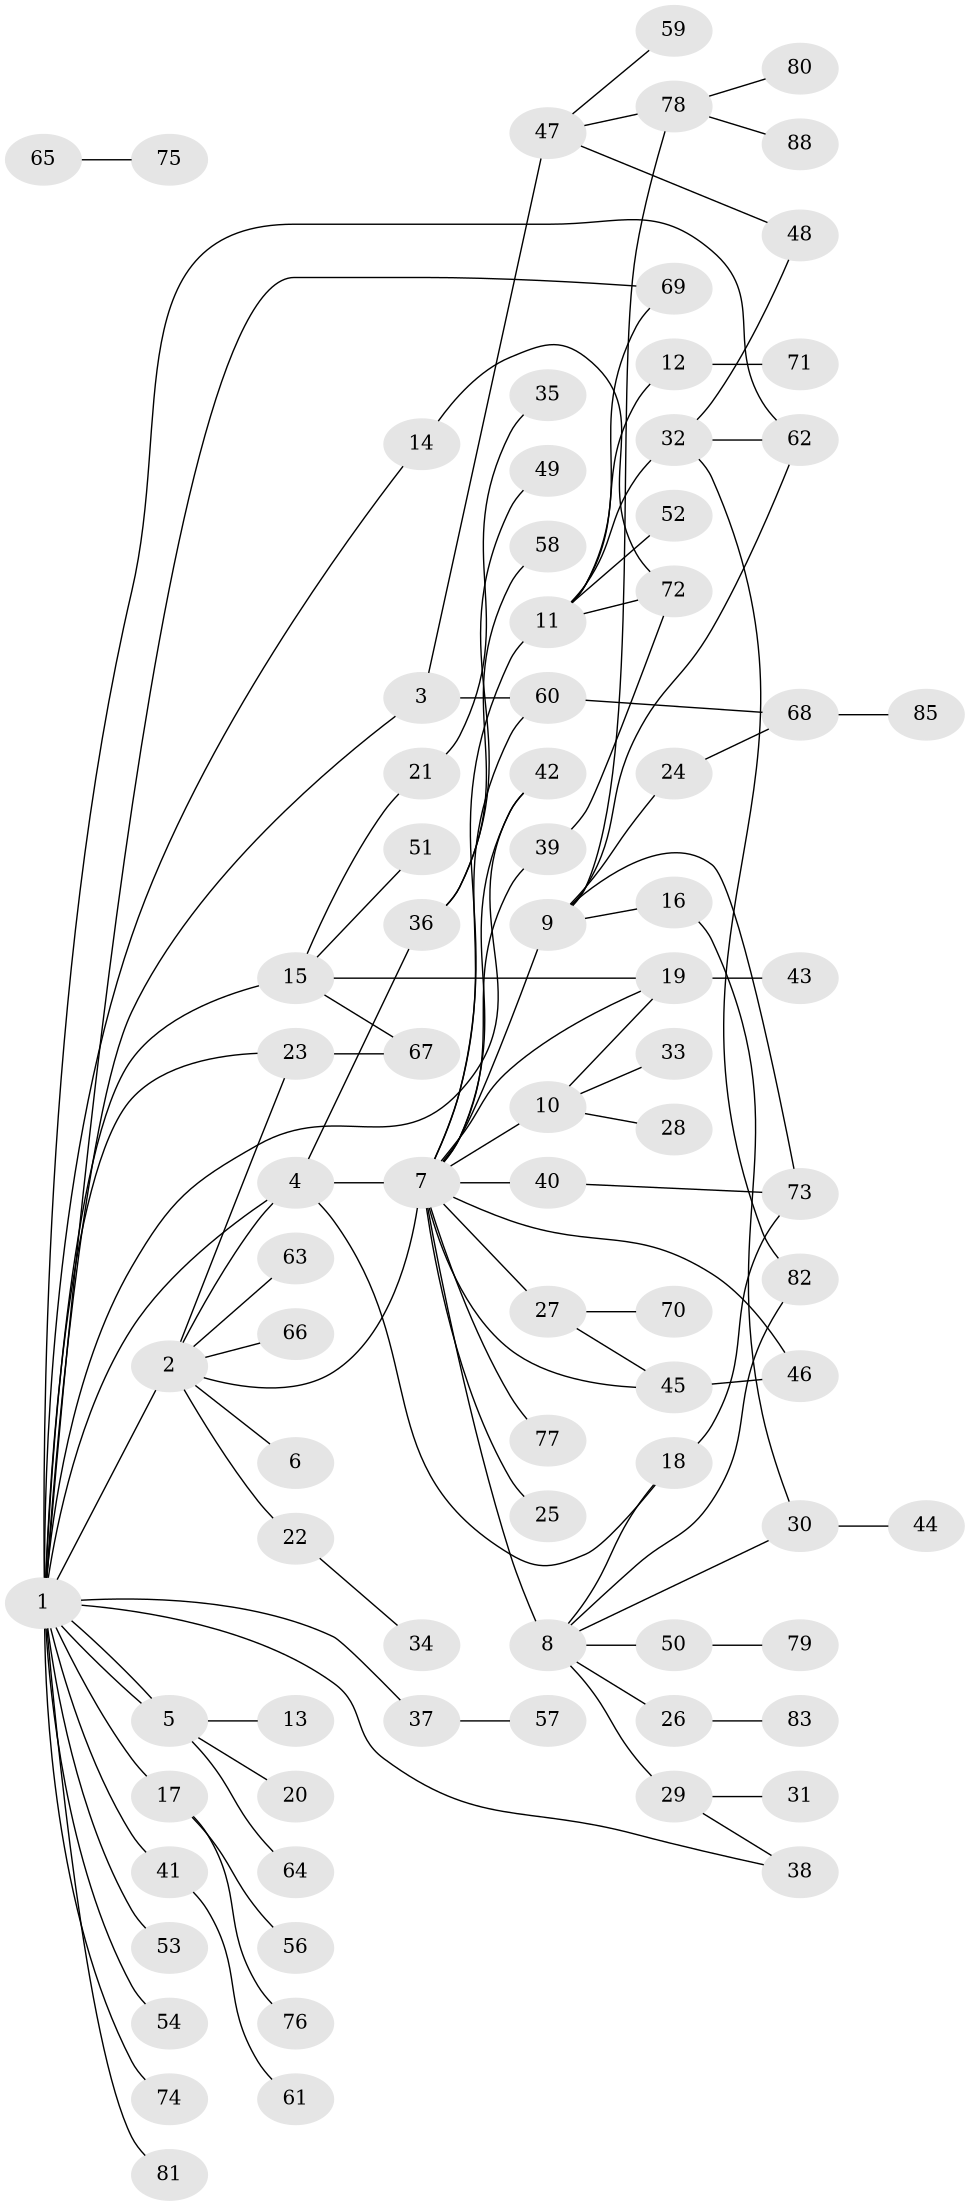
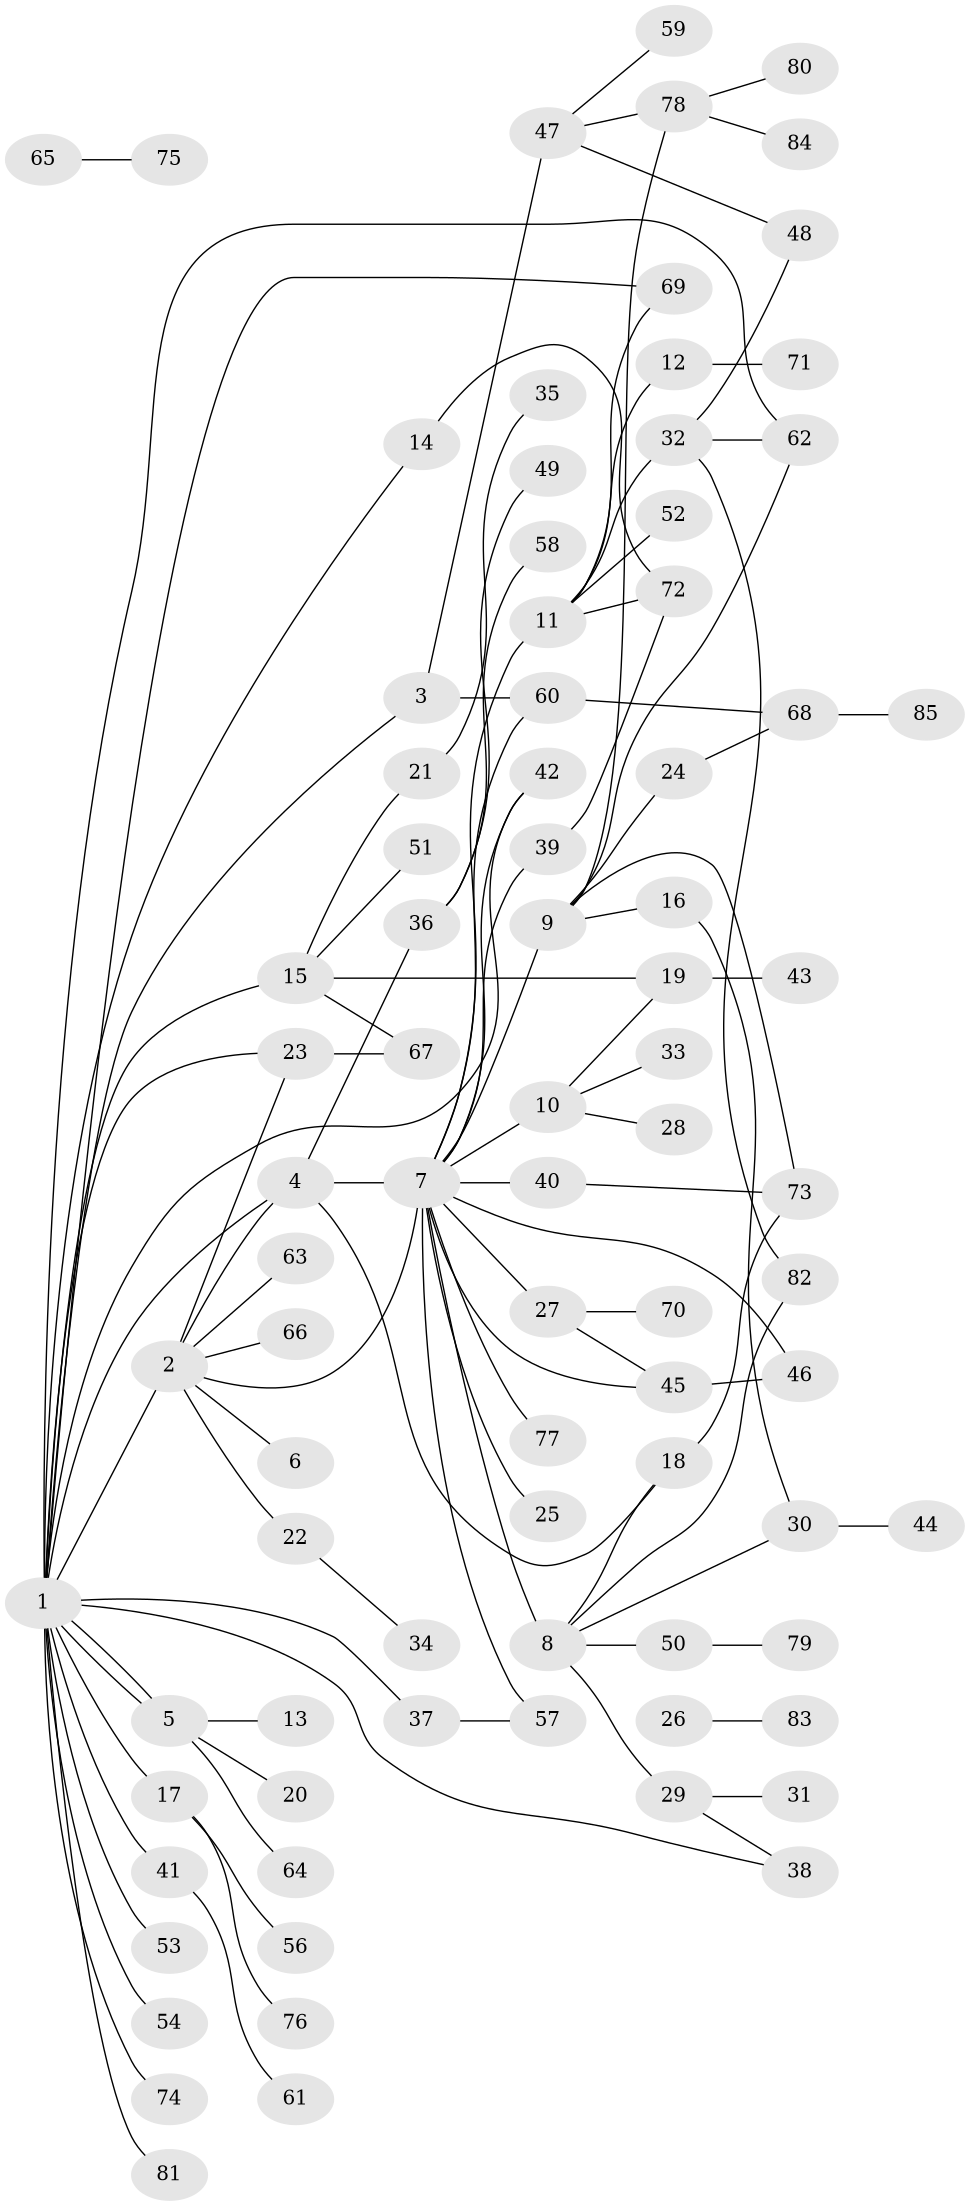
(800, 144) -> (800, 144)
(525, 1057) -> (442, 1462)
(611, 1683) -> none
